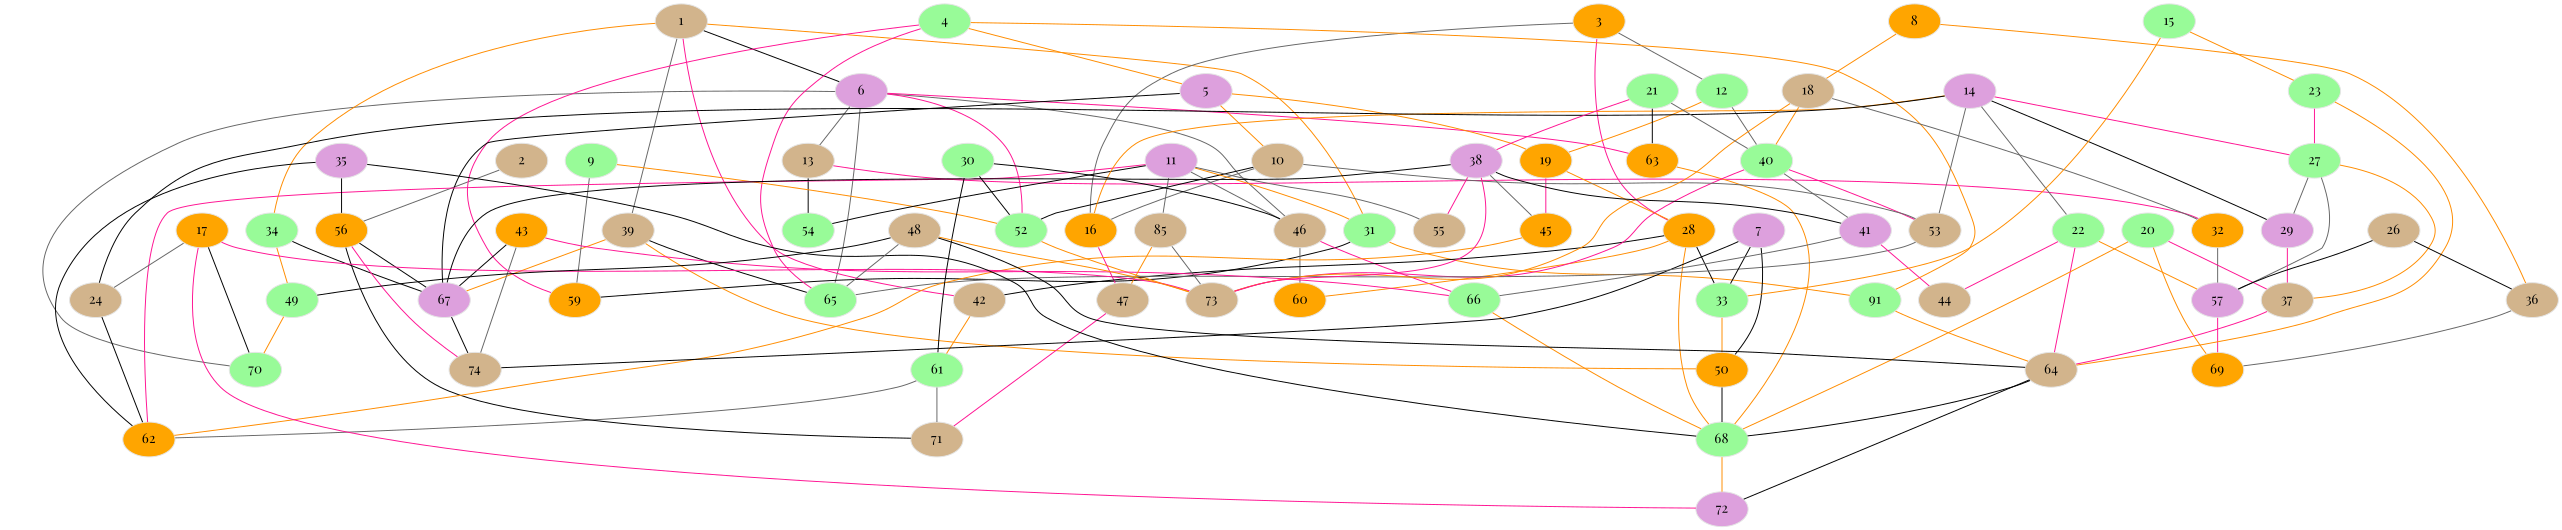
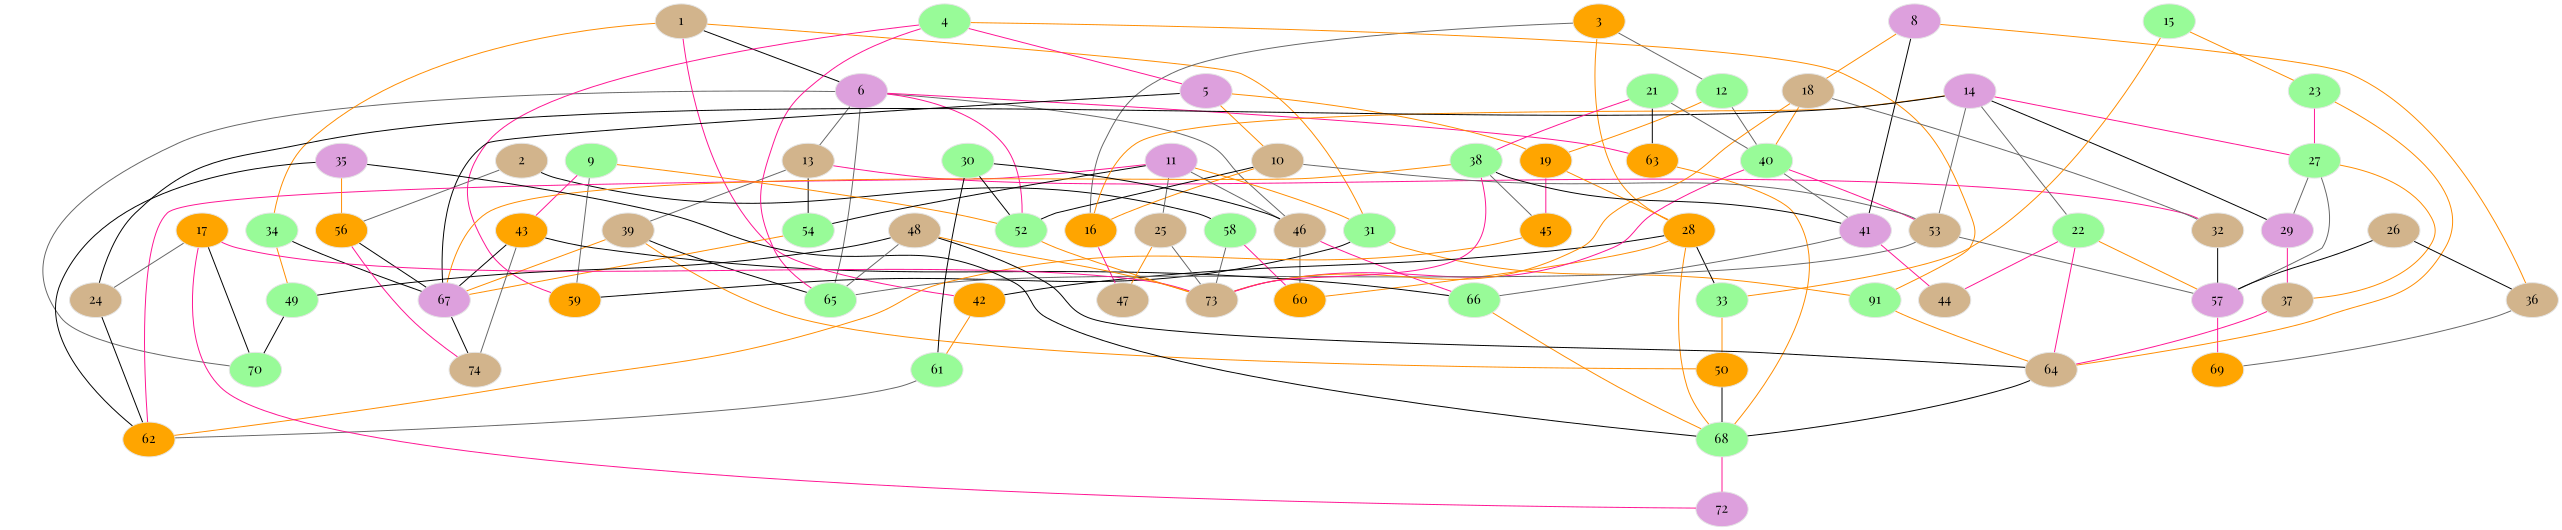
(1915, 21) -> (1915, 21)
(1097, 62) -> (1097, 62)
none -> (1890, 126)
(1601, 133) -> (1601, 133)
(652, 135) -> (718, 196)
(1476, 161) -> (1476, 161)
(927, 179) -> (927, 179)
(342, 199) -> (342, 199)
(1157, 201) -> (1182, 192)
none -> (549, 202)
(1161, 230) -> (1161, 230)
none -> (1230, 230)
(1439, 230) -> none
(1759, 230) -> none
(2148, 230) -> none
(2218, 230) -> (2218, 230)
(2218, 258) -> (2218, 265)
none -> (650, 261)
none -> (2082, 267)
(996, 272) -> (996, 272)
(979, 300) -> (979, 300)
(274, 335) -> (274, 335)
(937, 439) -> none
(1887, 439) -> none
(1722, 474) -> (1722, 474)
